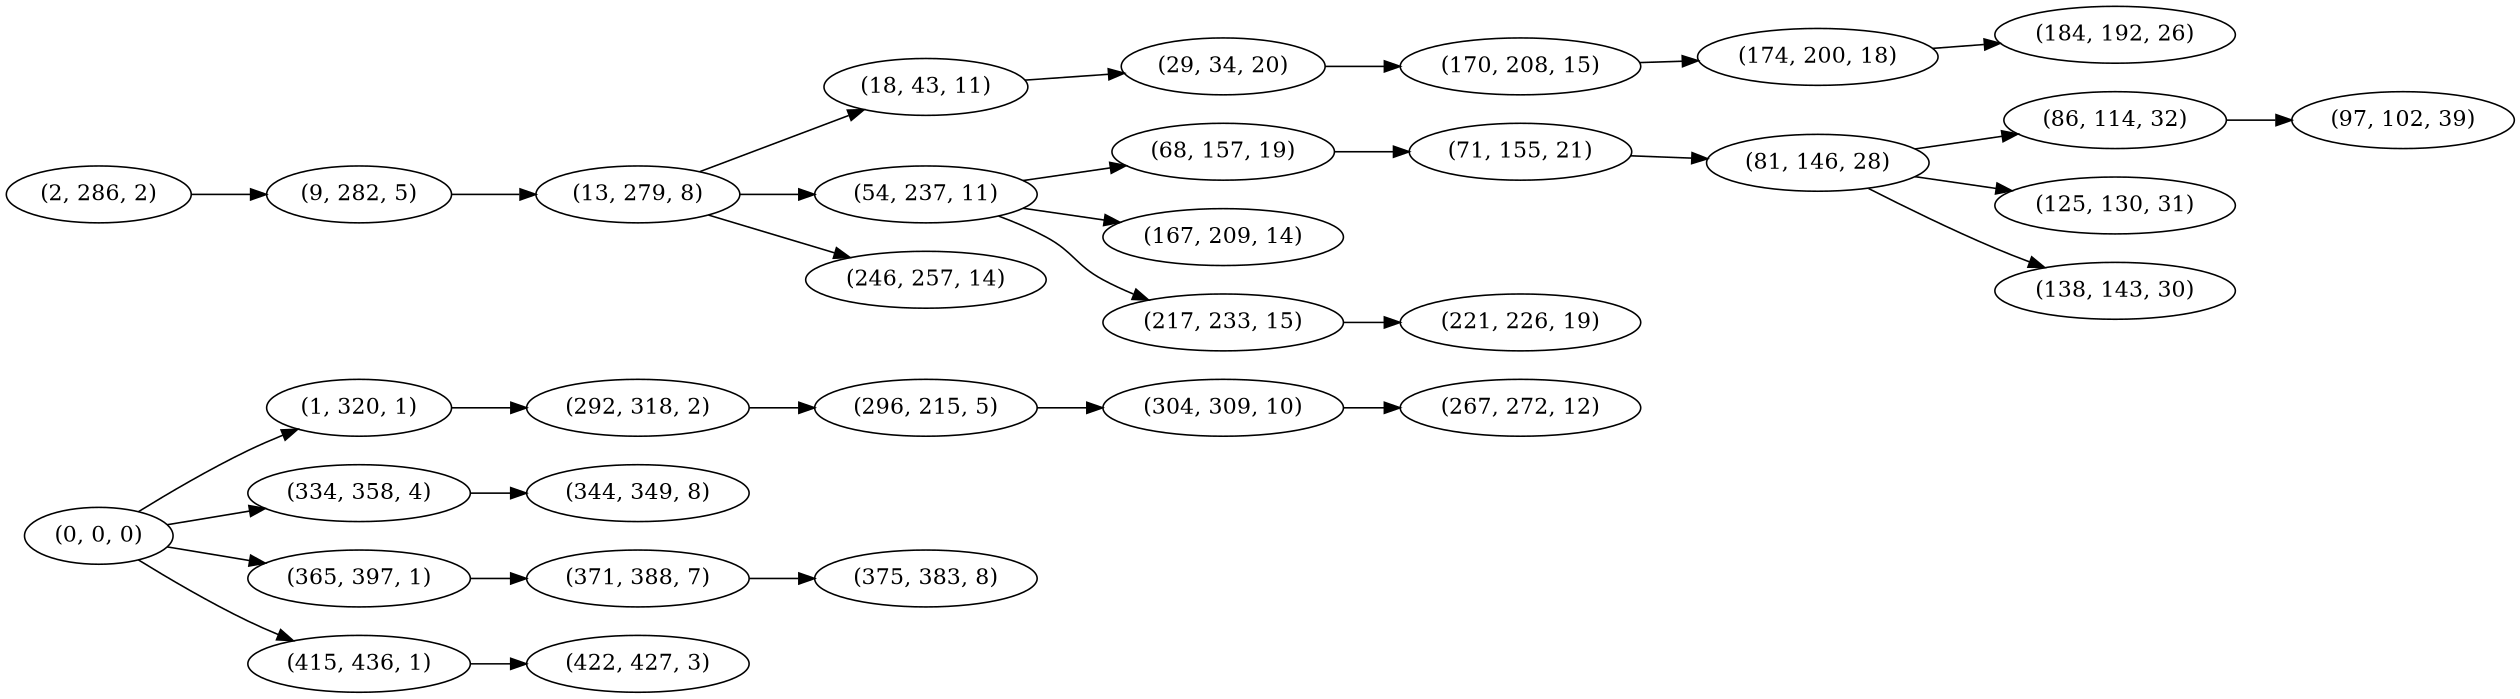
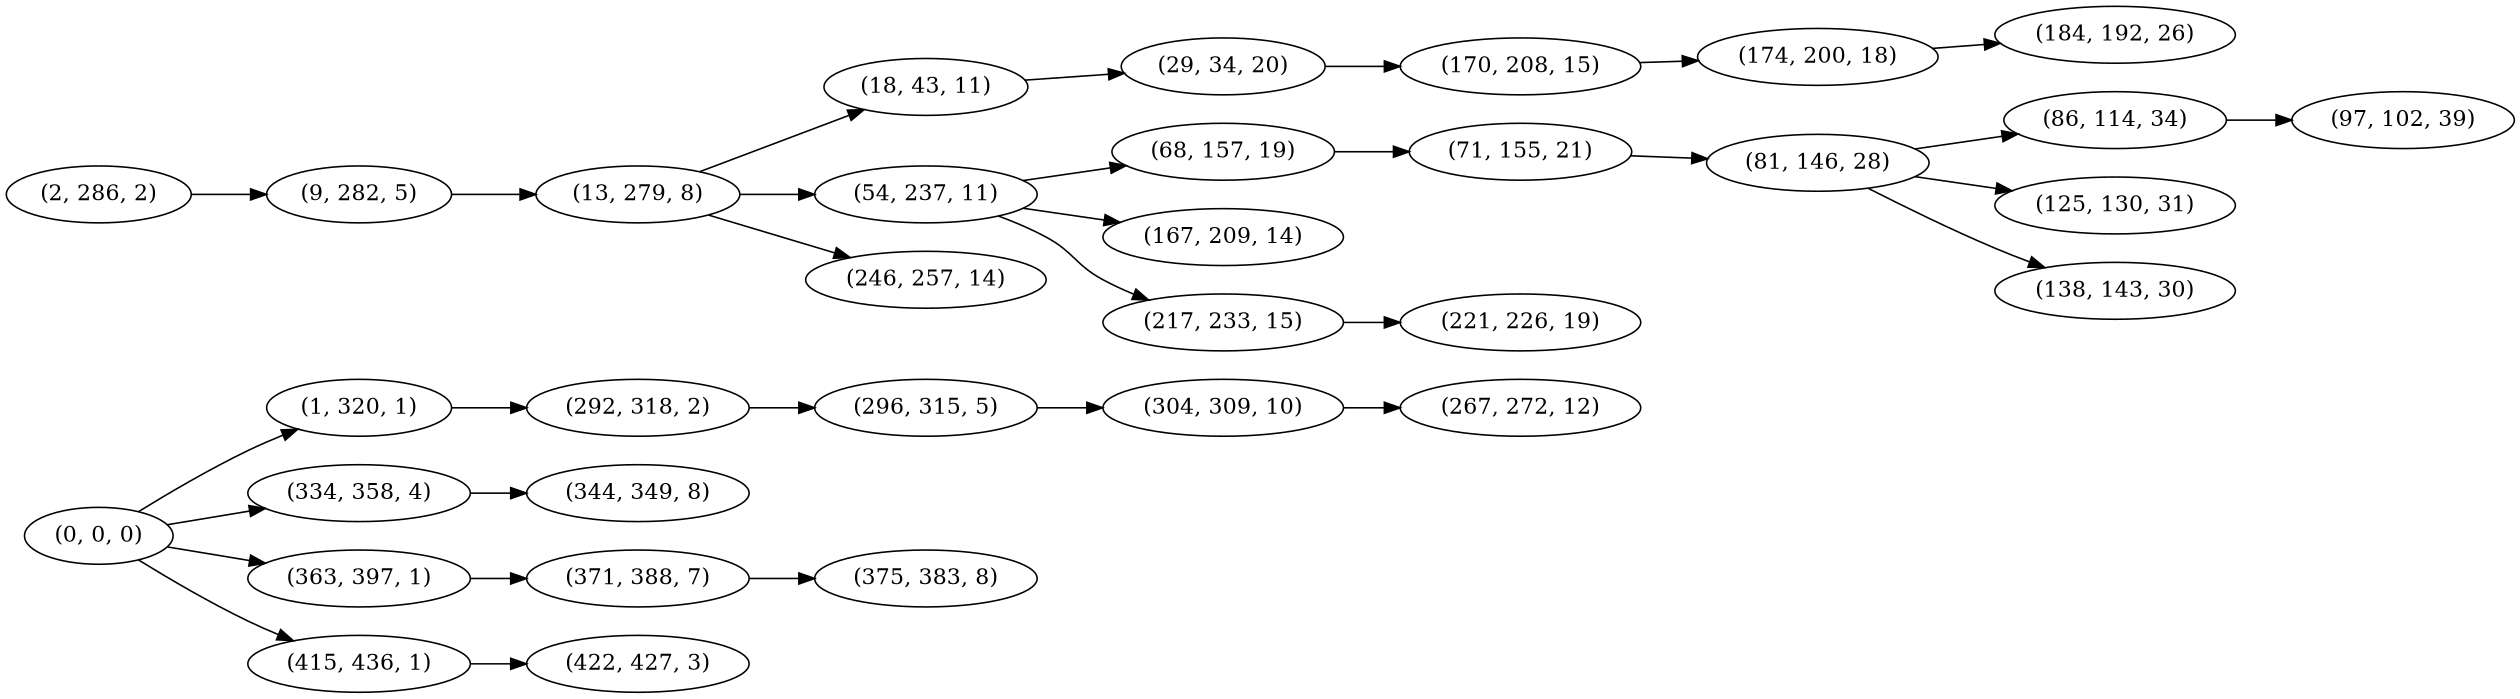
(2115, 120) -> (2115, 120)
(926, 408) -> (926, 408)
(359, 578) -> (359, 578)
